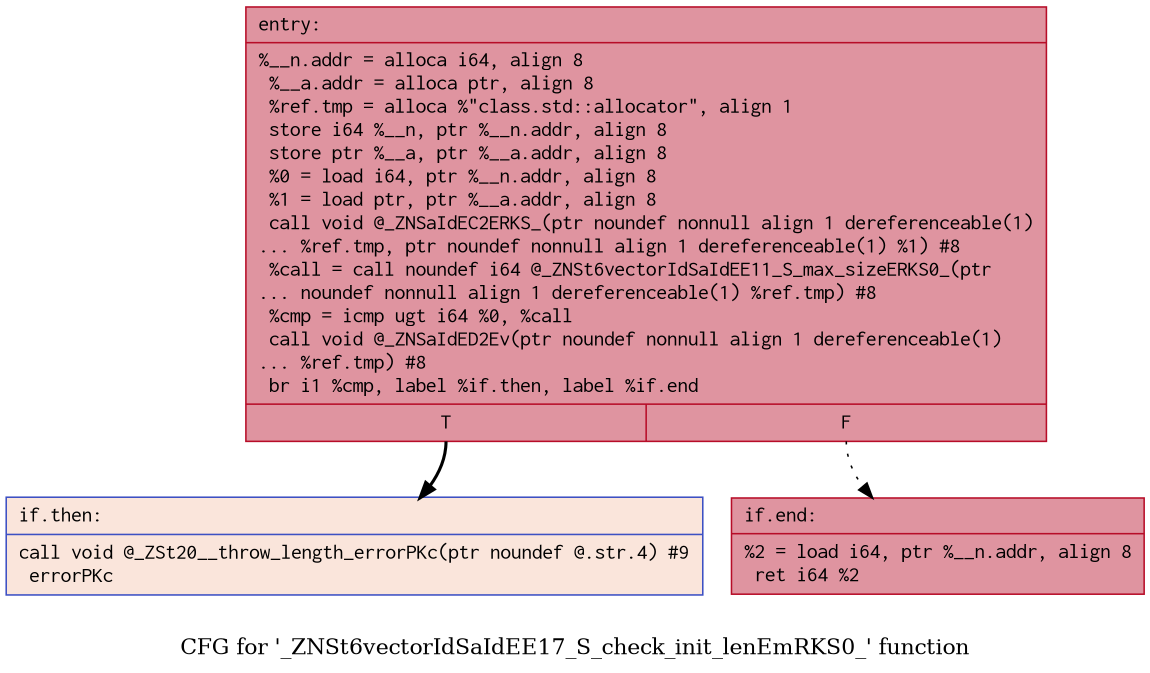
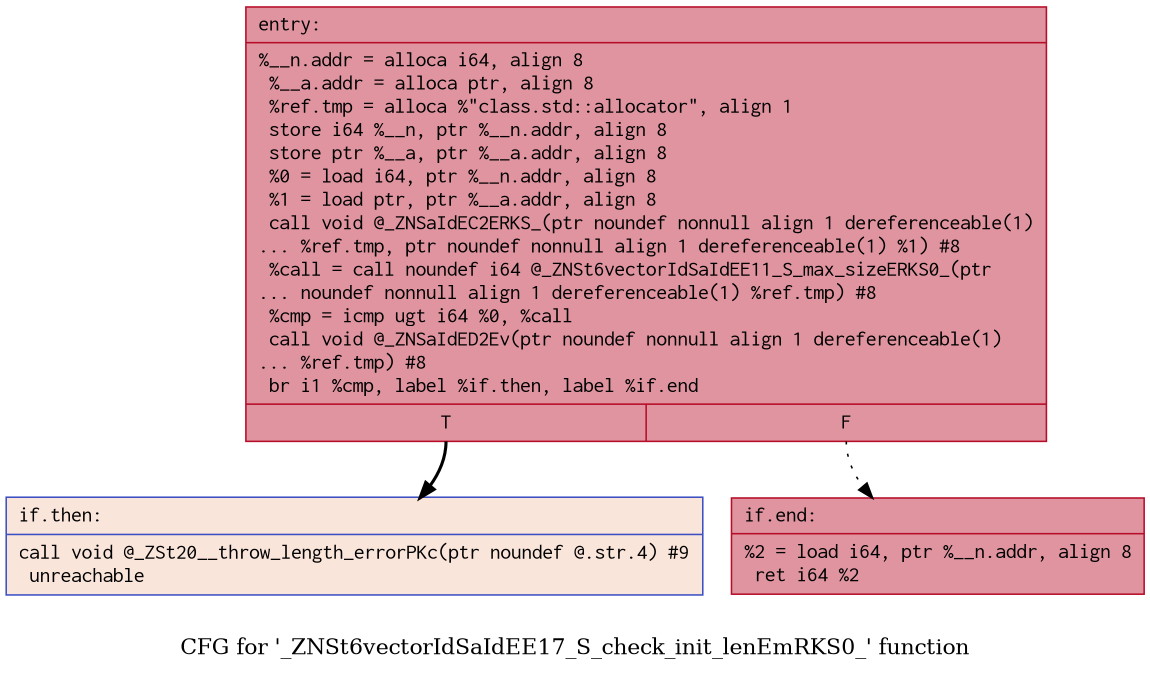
(66, 576) -> (82, 576)
